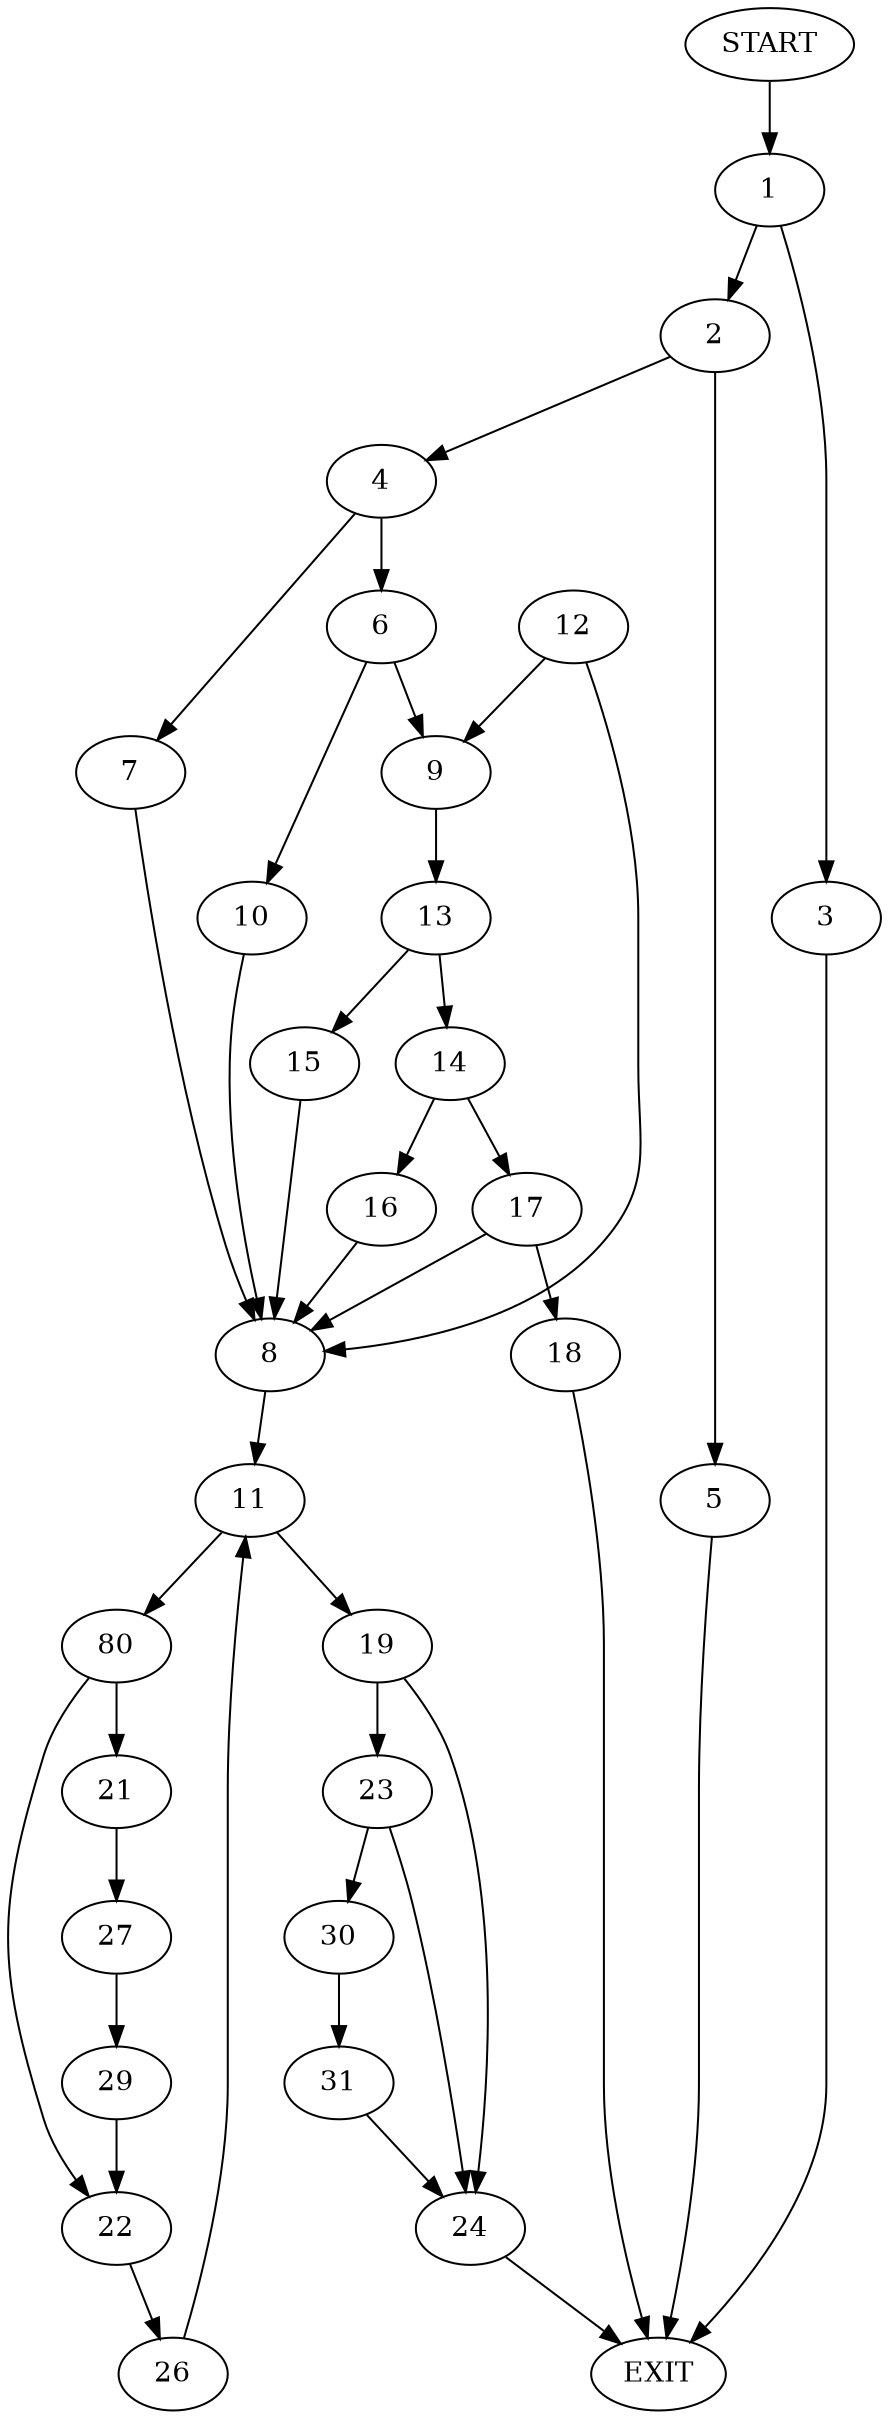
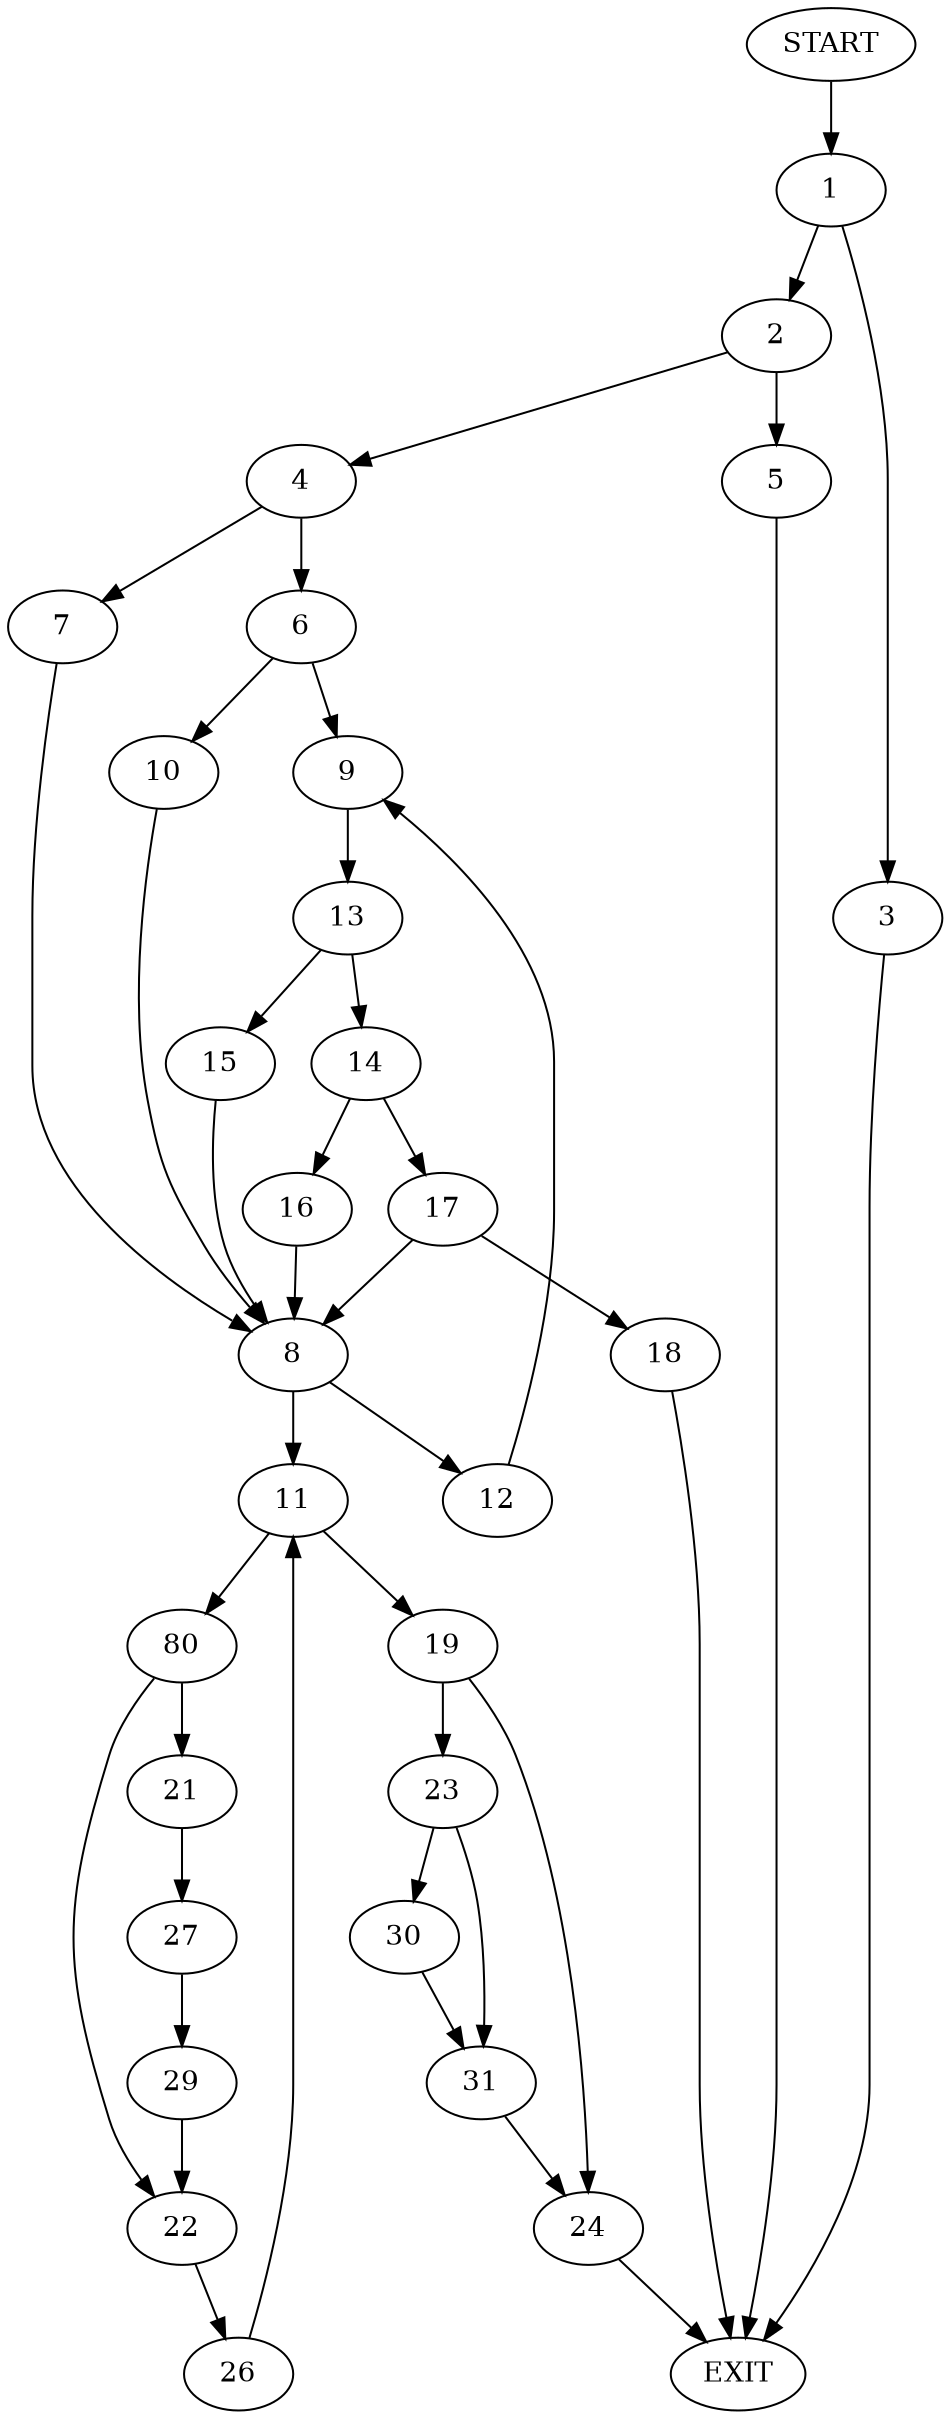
(639, 1097) -> (387, 1422)
(433, 1998) -> (481, 1925)
